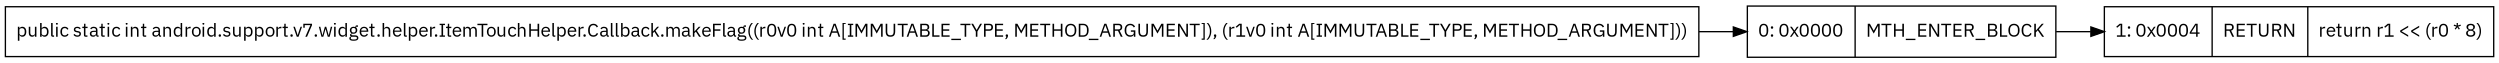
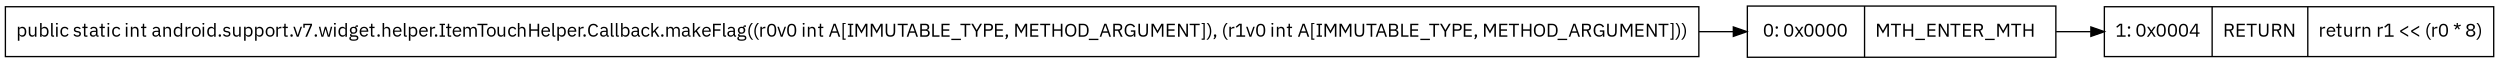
(1955, 31) -> (1955, 31)
